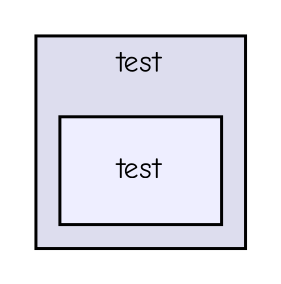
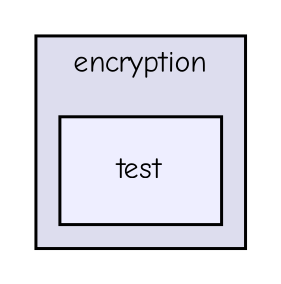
(141, 64) -> (141, 64)
